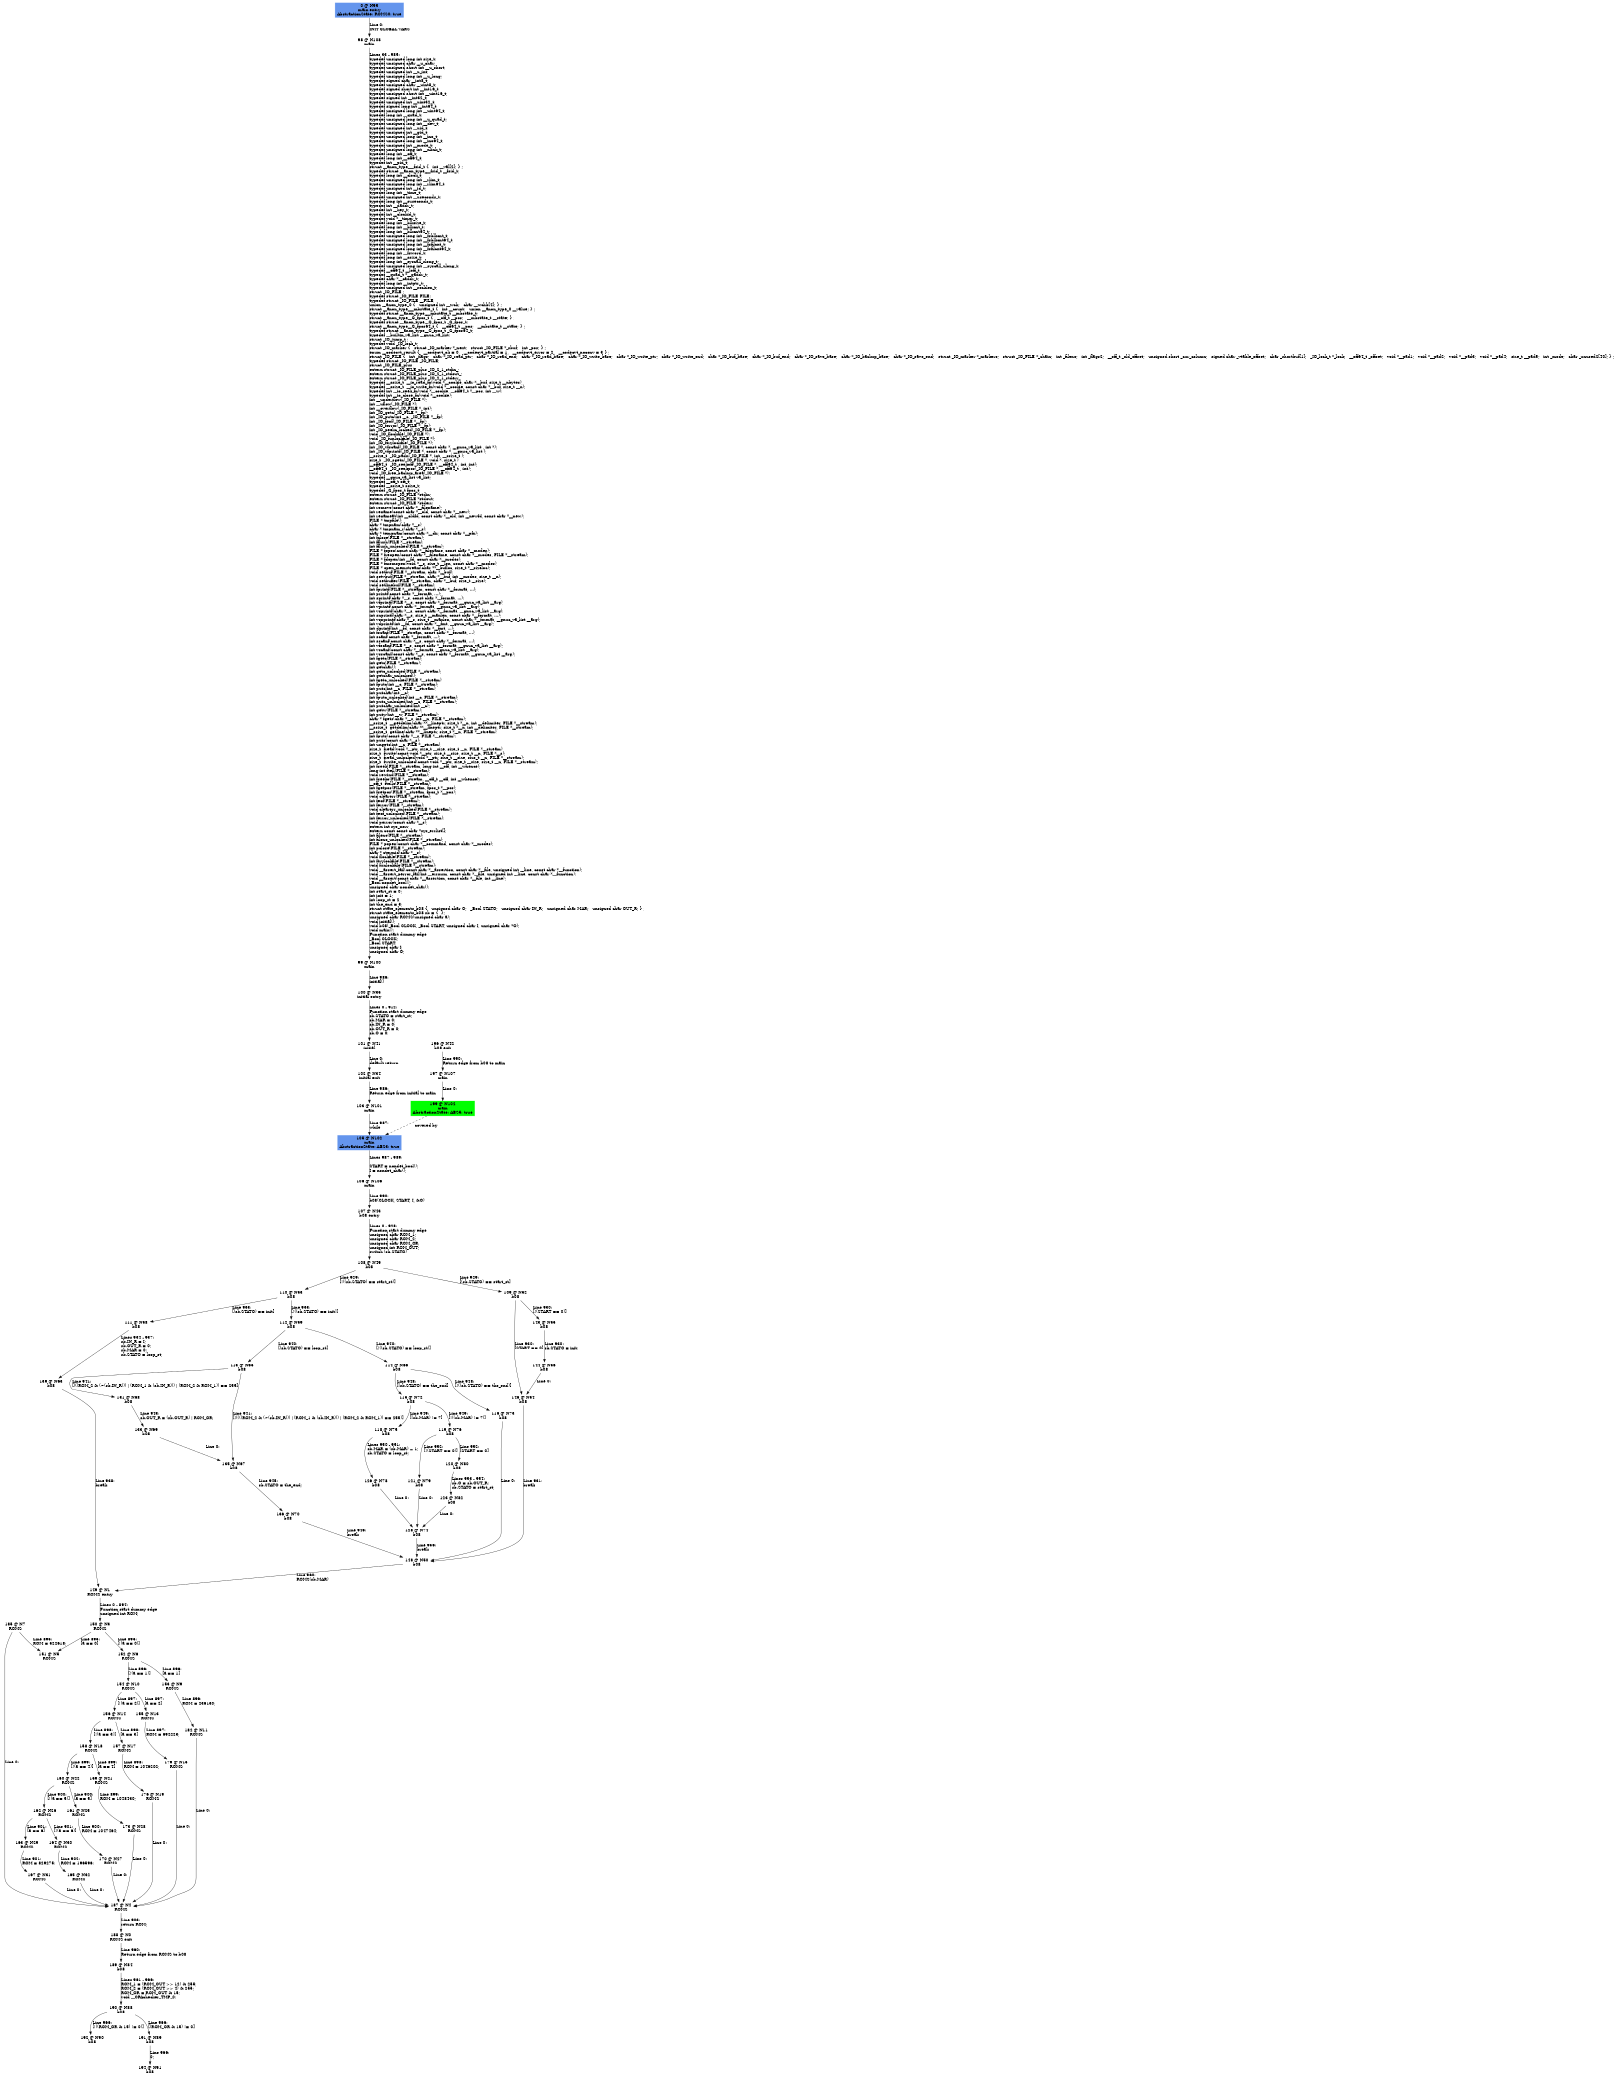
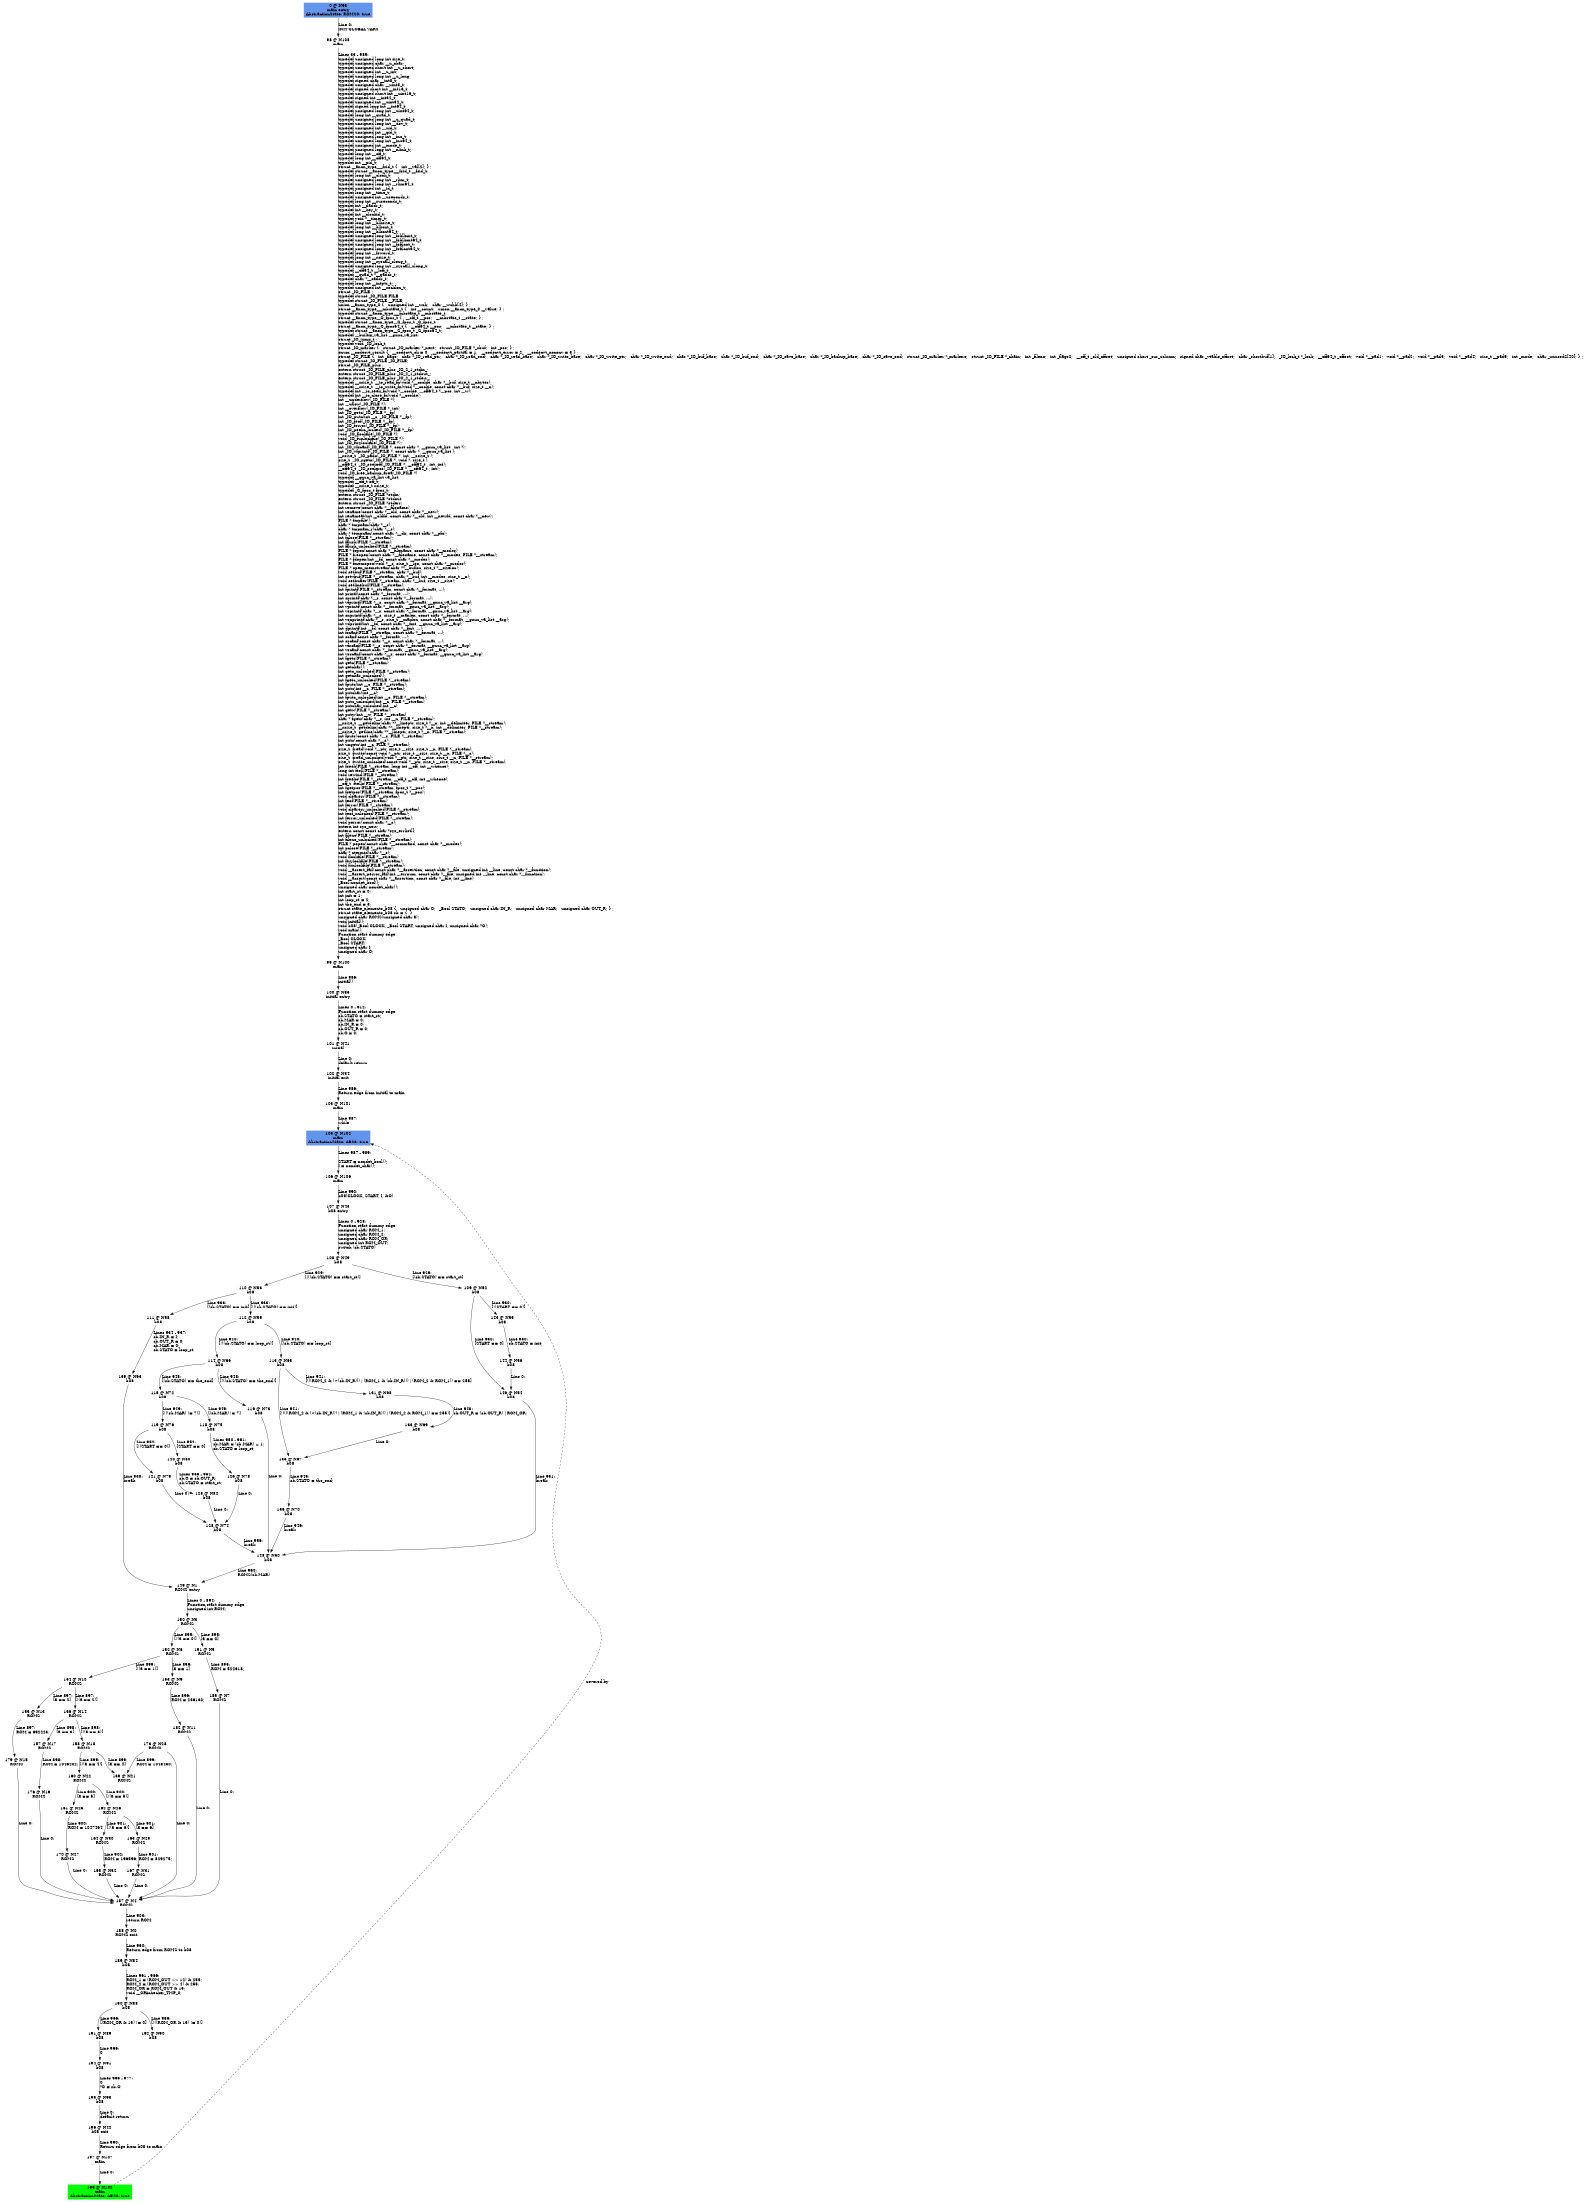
(28, 1641) -> (212, 1674)
(103, 1808) -> (134, 1760)
none -> (100, 2100)
